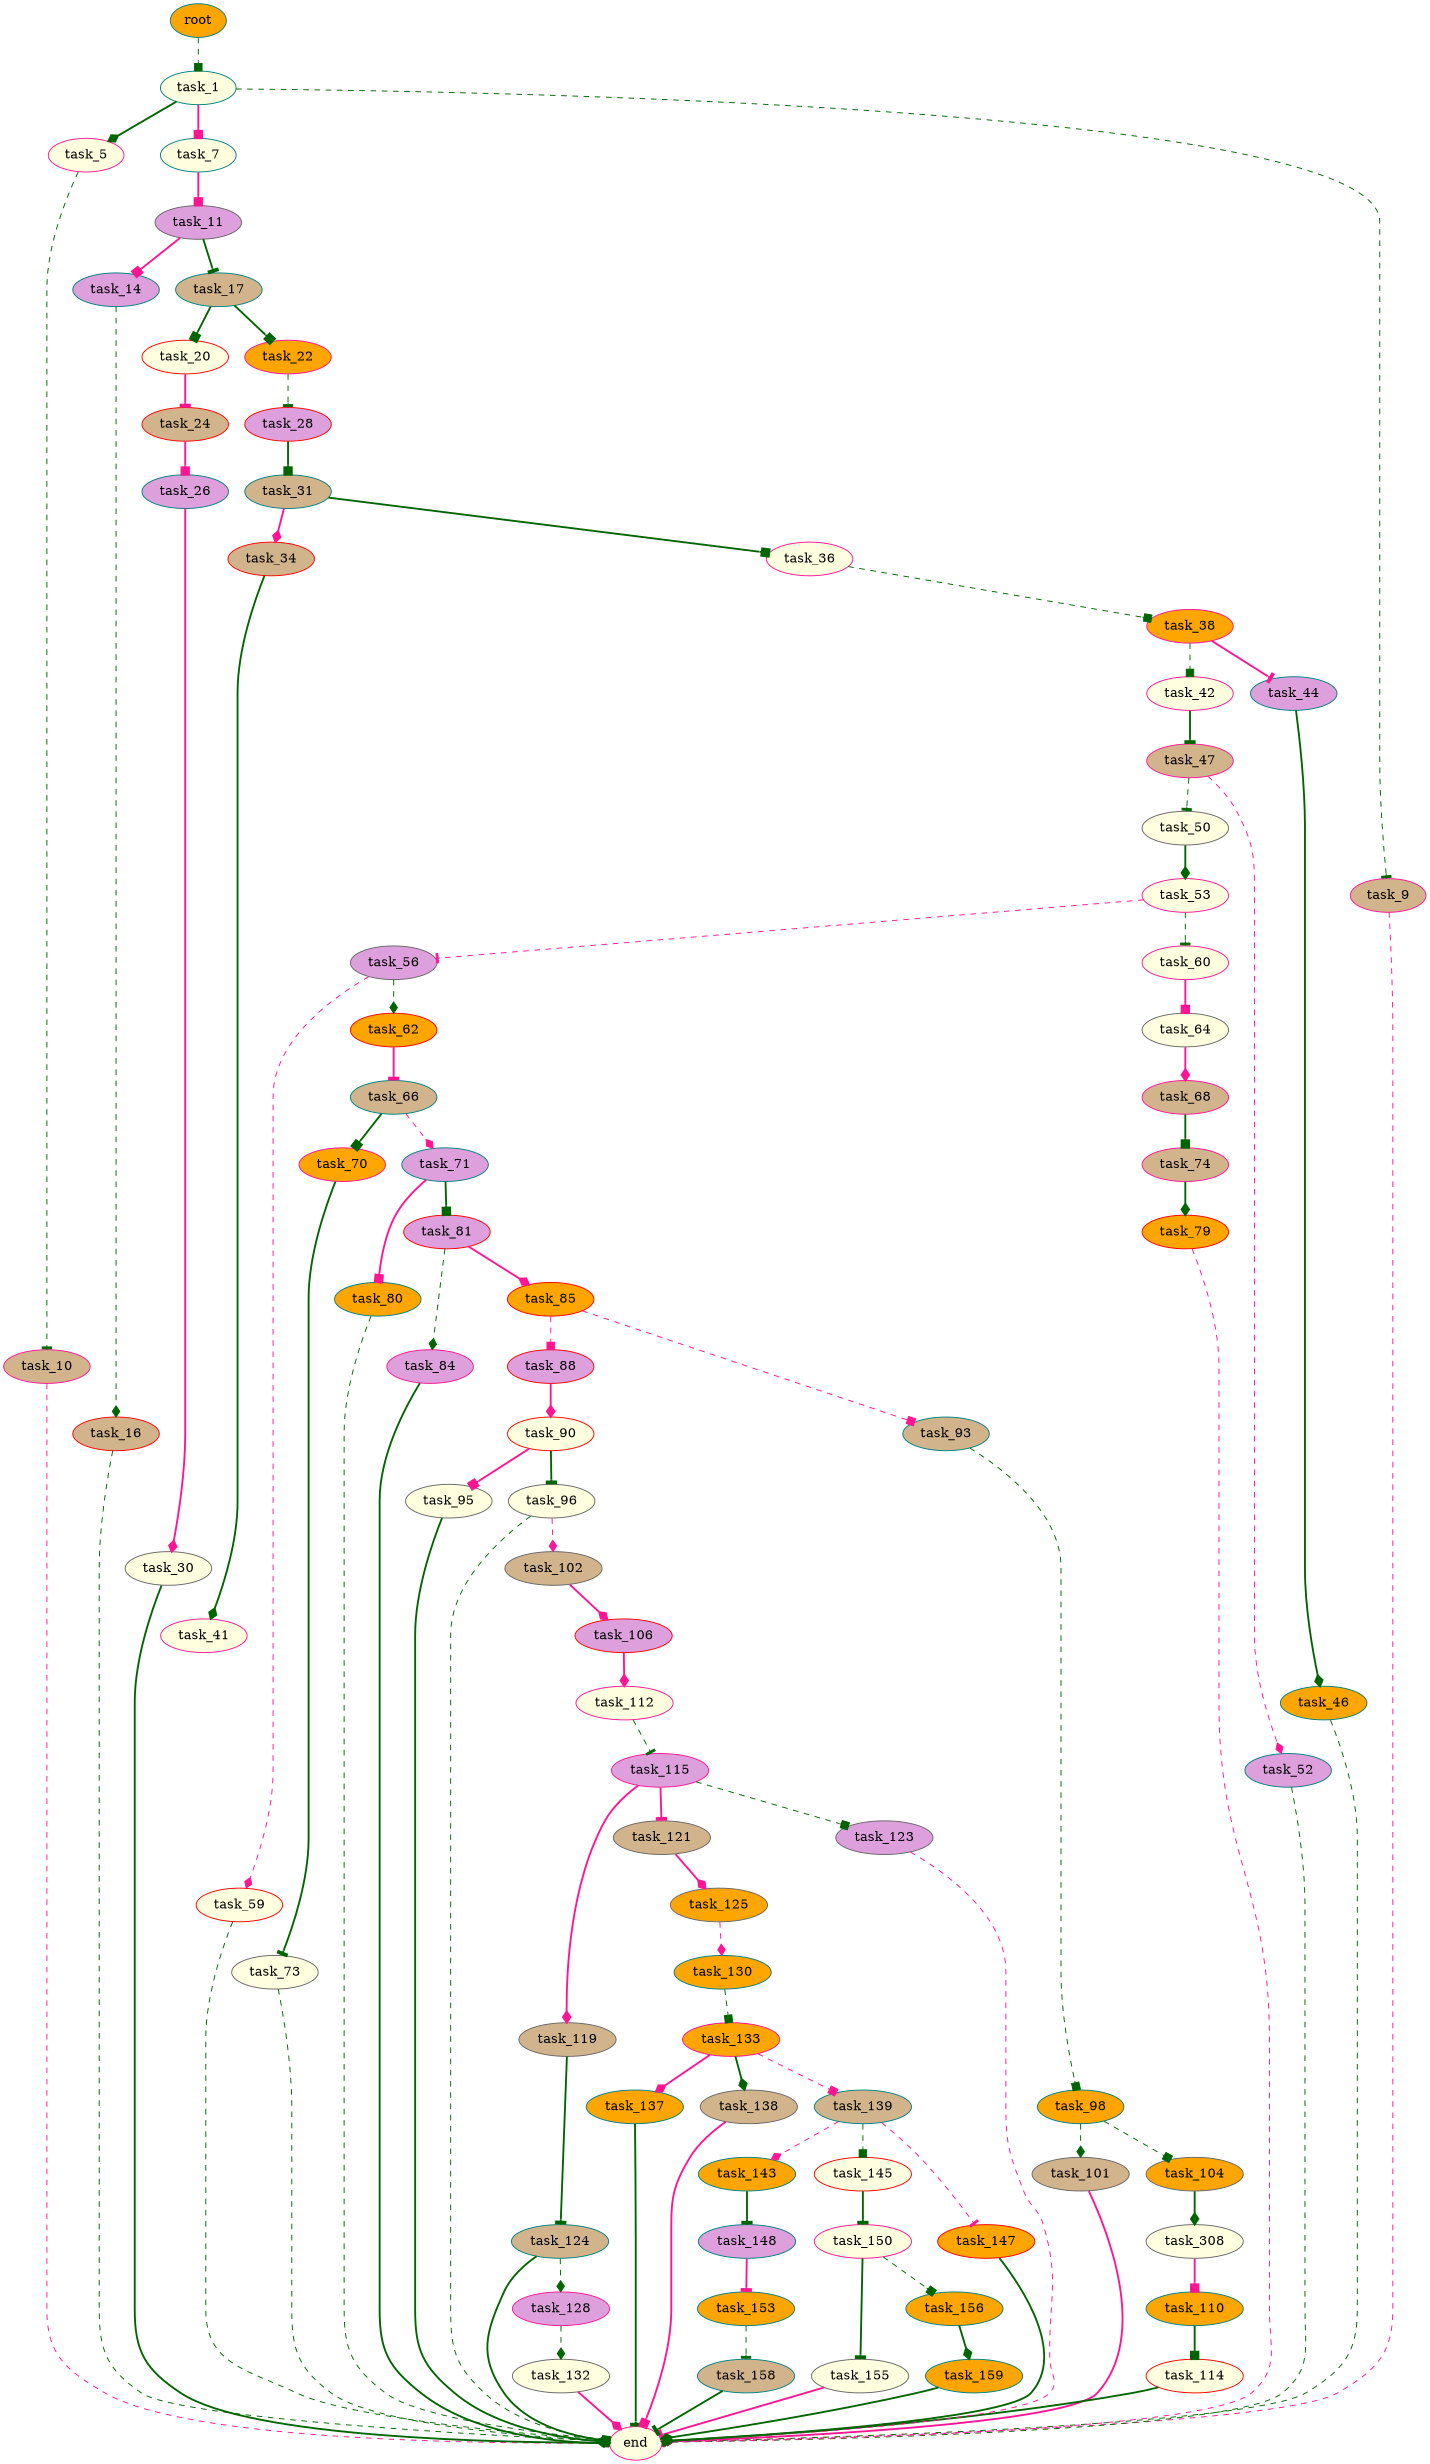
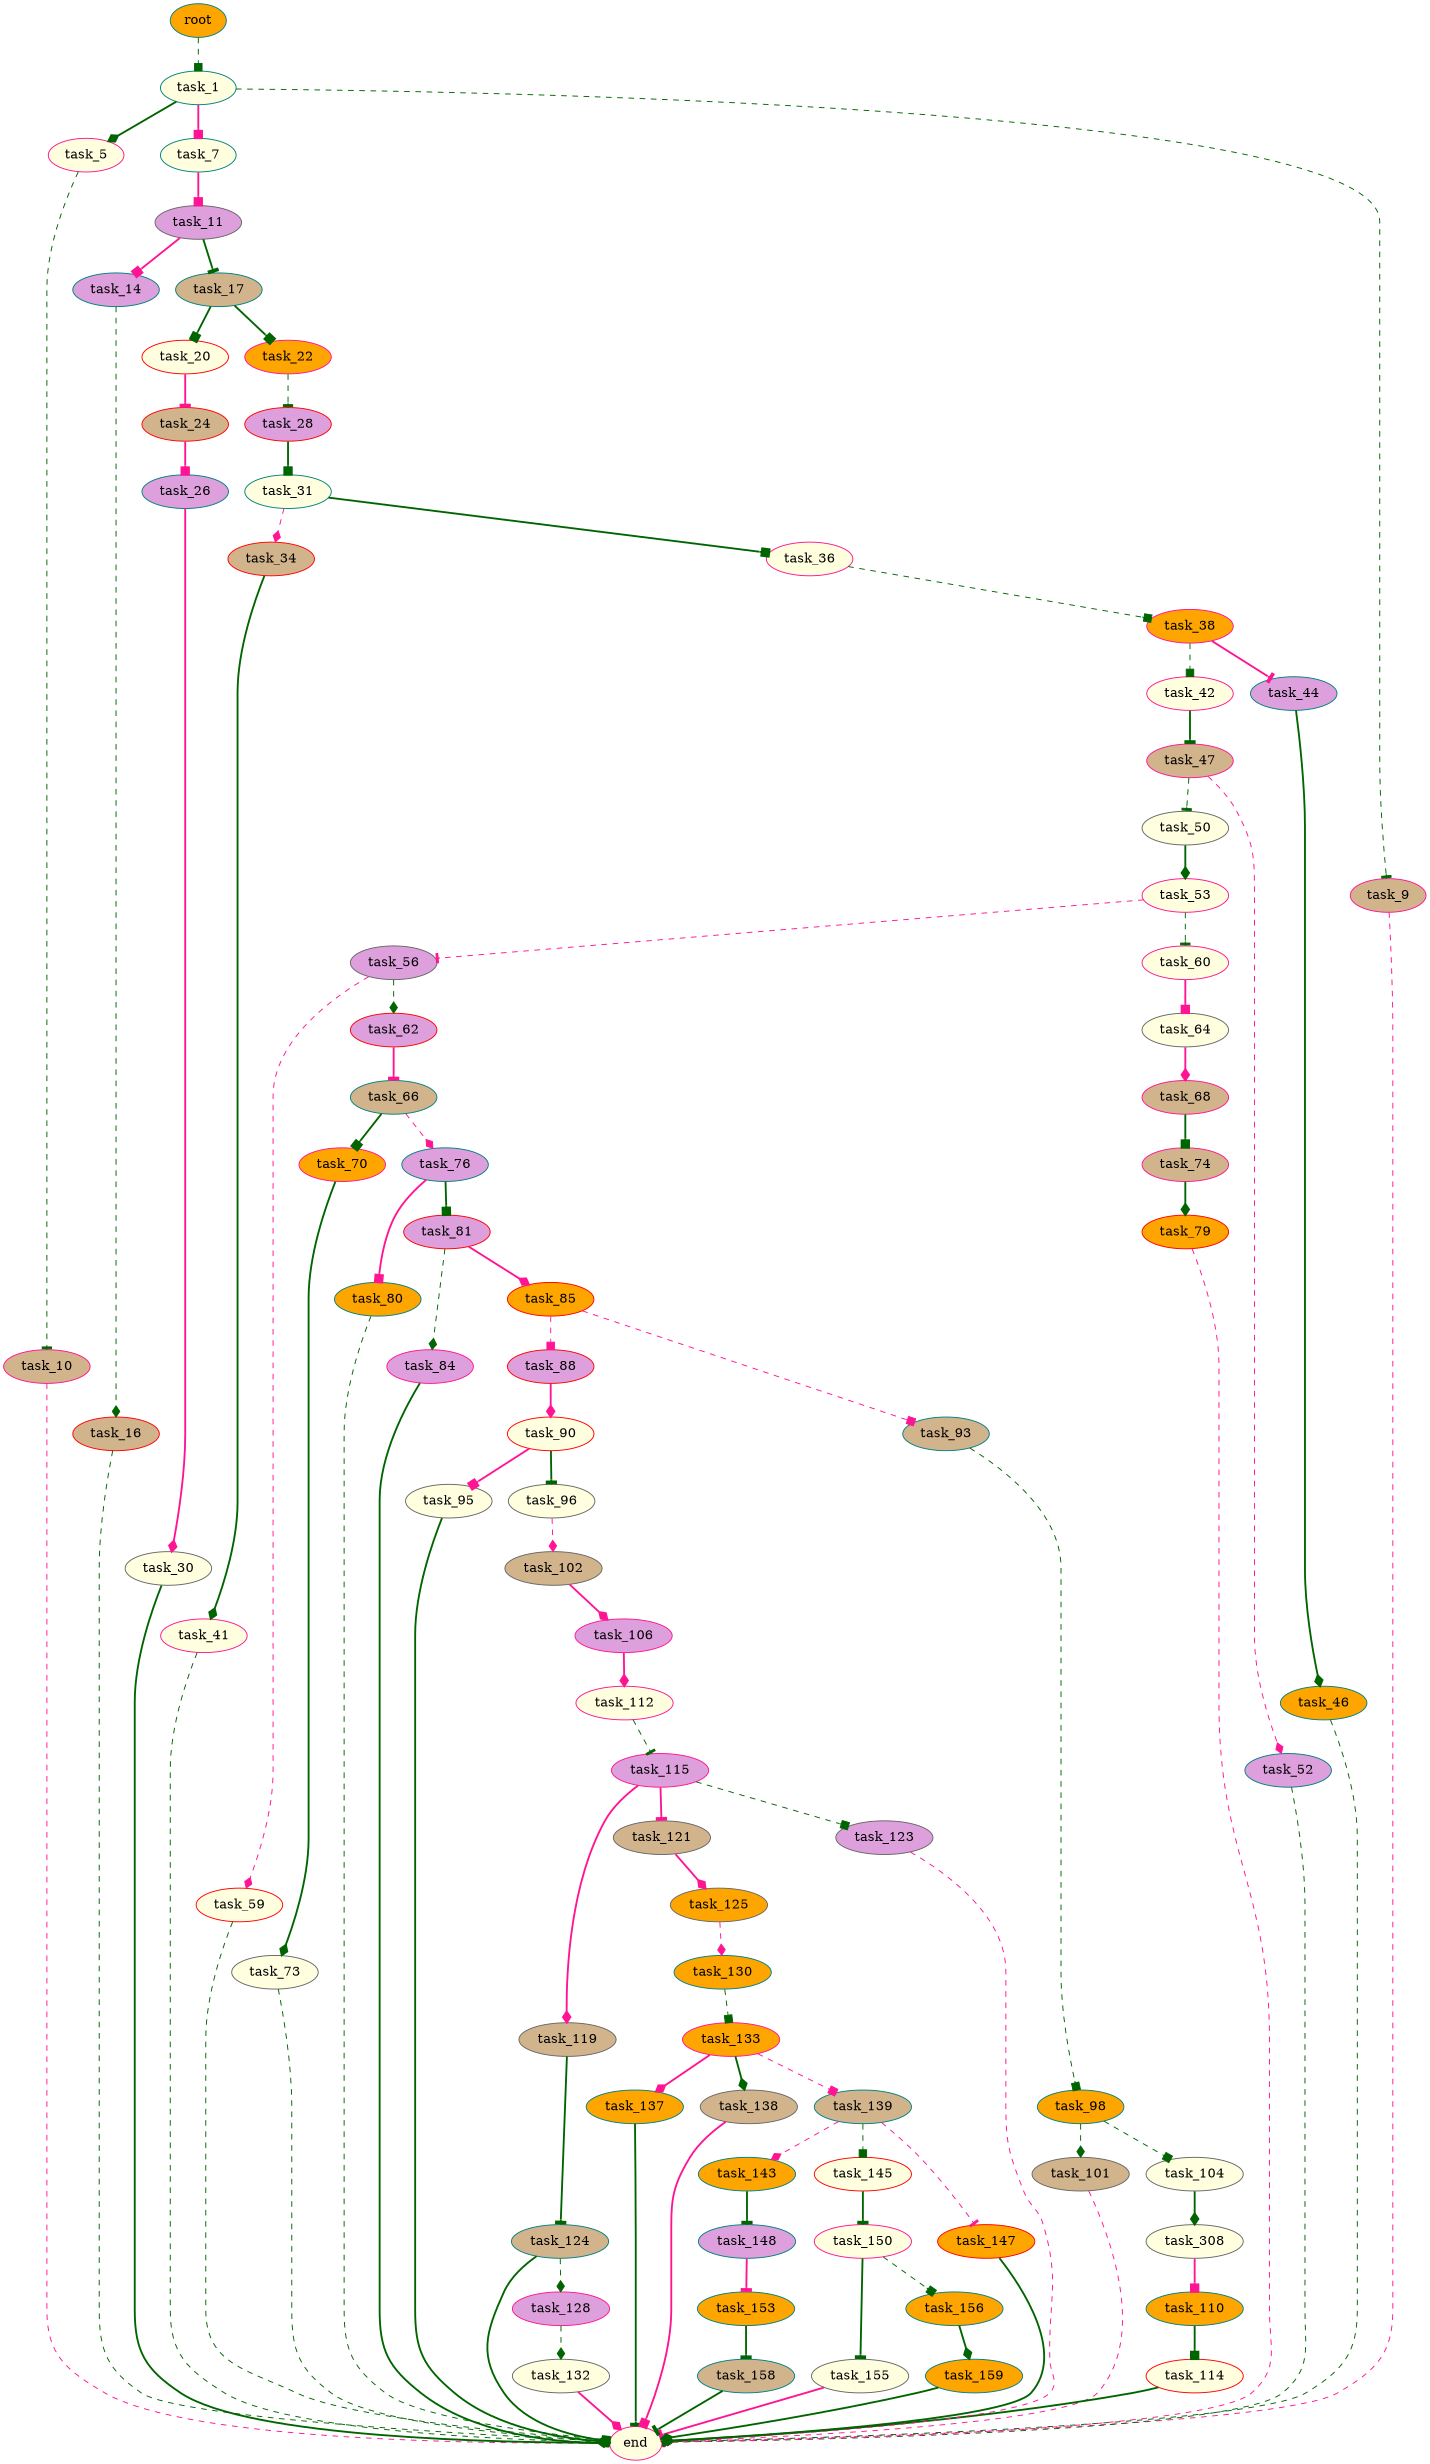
(288, 492) -> (288, 492)
(281, 520) -> (281, 520)
(394, 1030) -> (394, 1030)
(445, 1165) -> (445, 1165)
(309, 1566) -> (309, 1566)
(624, 1636) -> (624, 1636)
(451, 2008) -> (170, 2222)
(1195, 2174) -> (1195, 2174)
(746, 2340) -> (746, 2340)
(977, 2421) -> (977, 2421)
